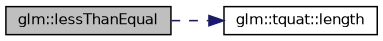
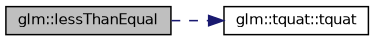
(301, 21) -> (296, 21)
